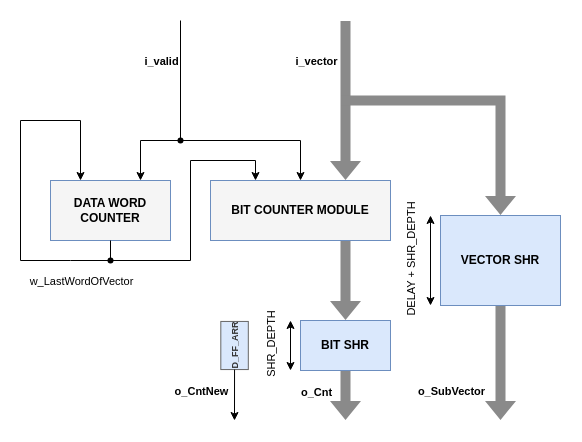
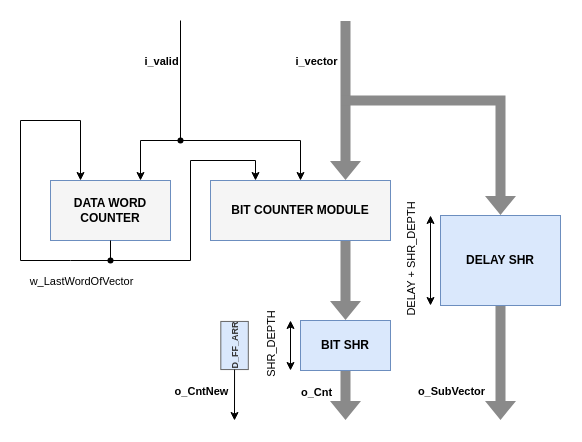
(501, 261) -> (501, 261)
